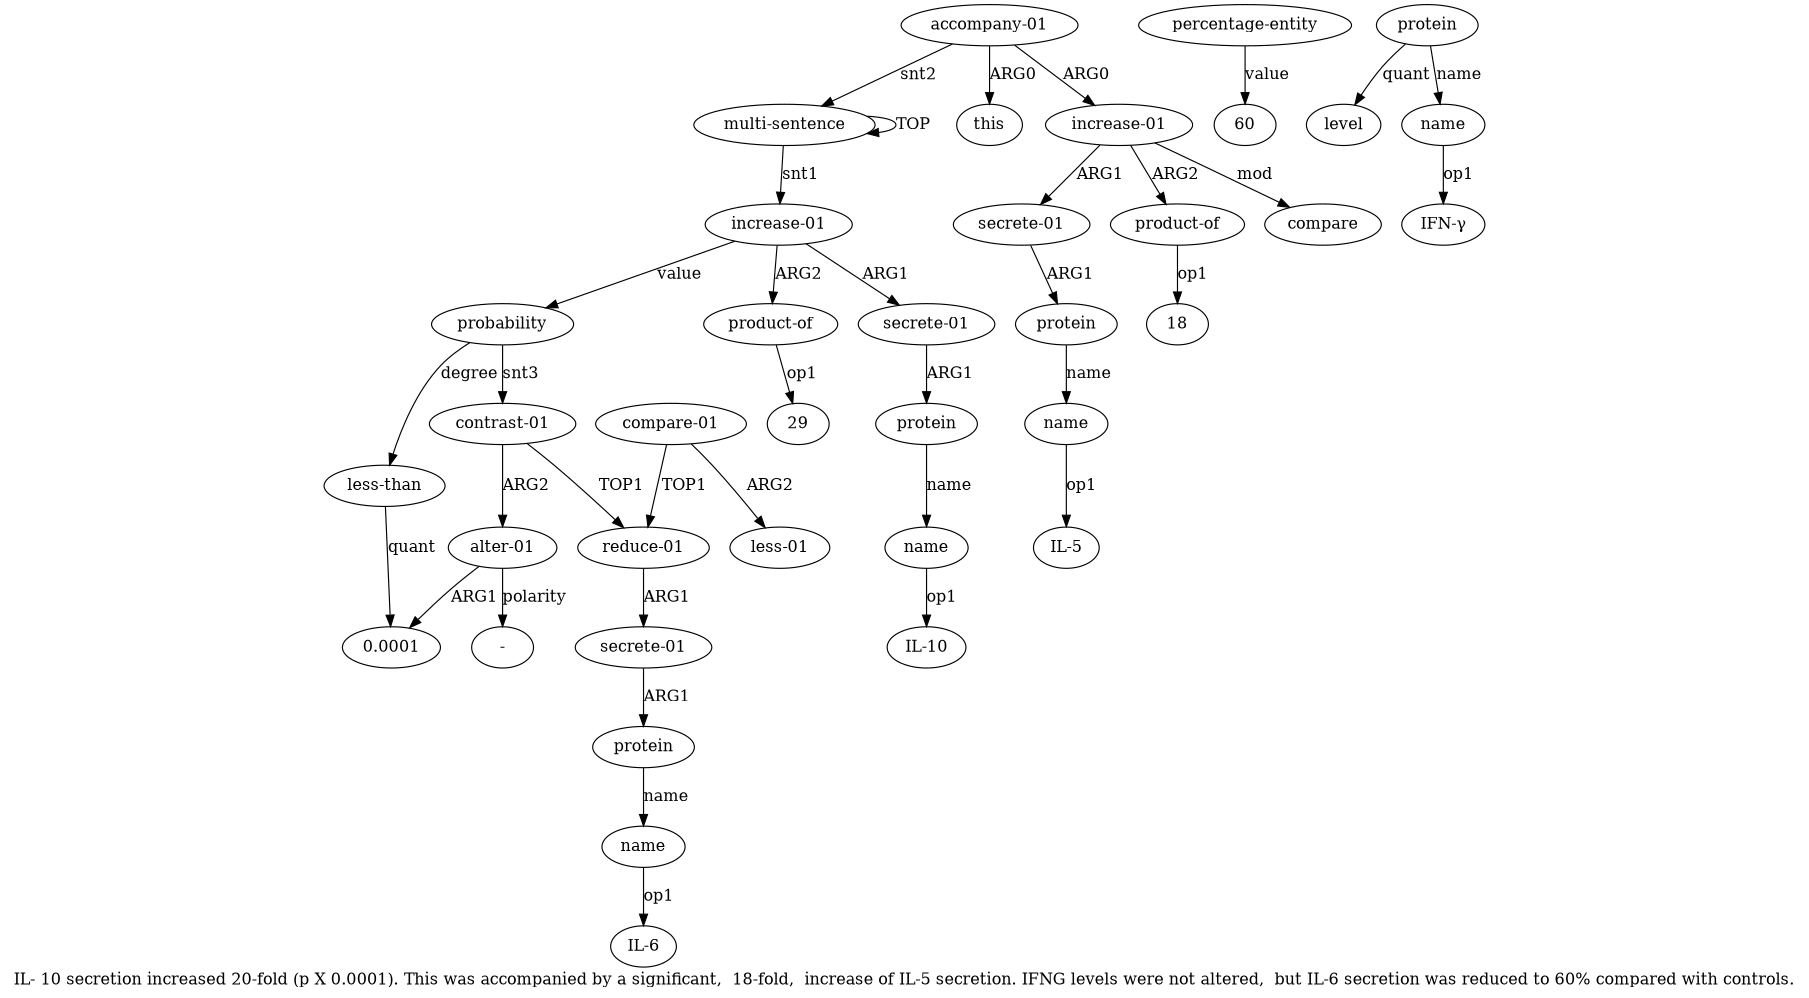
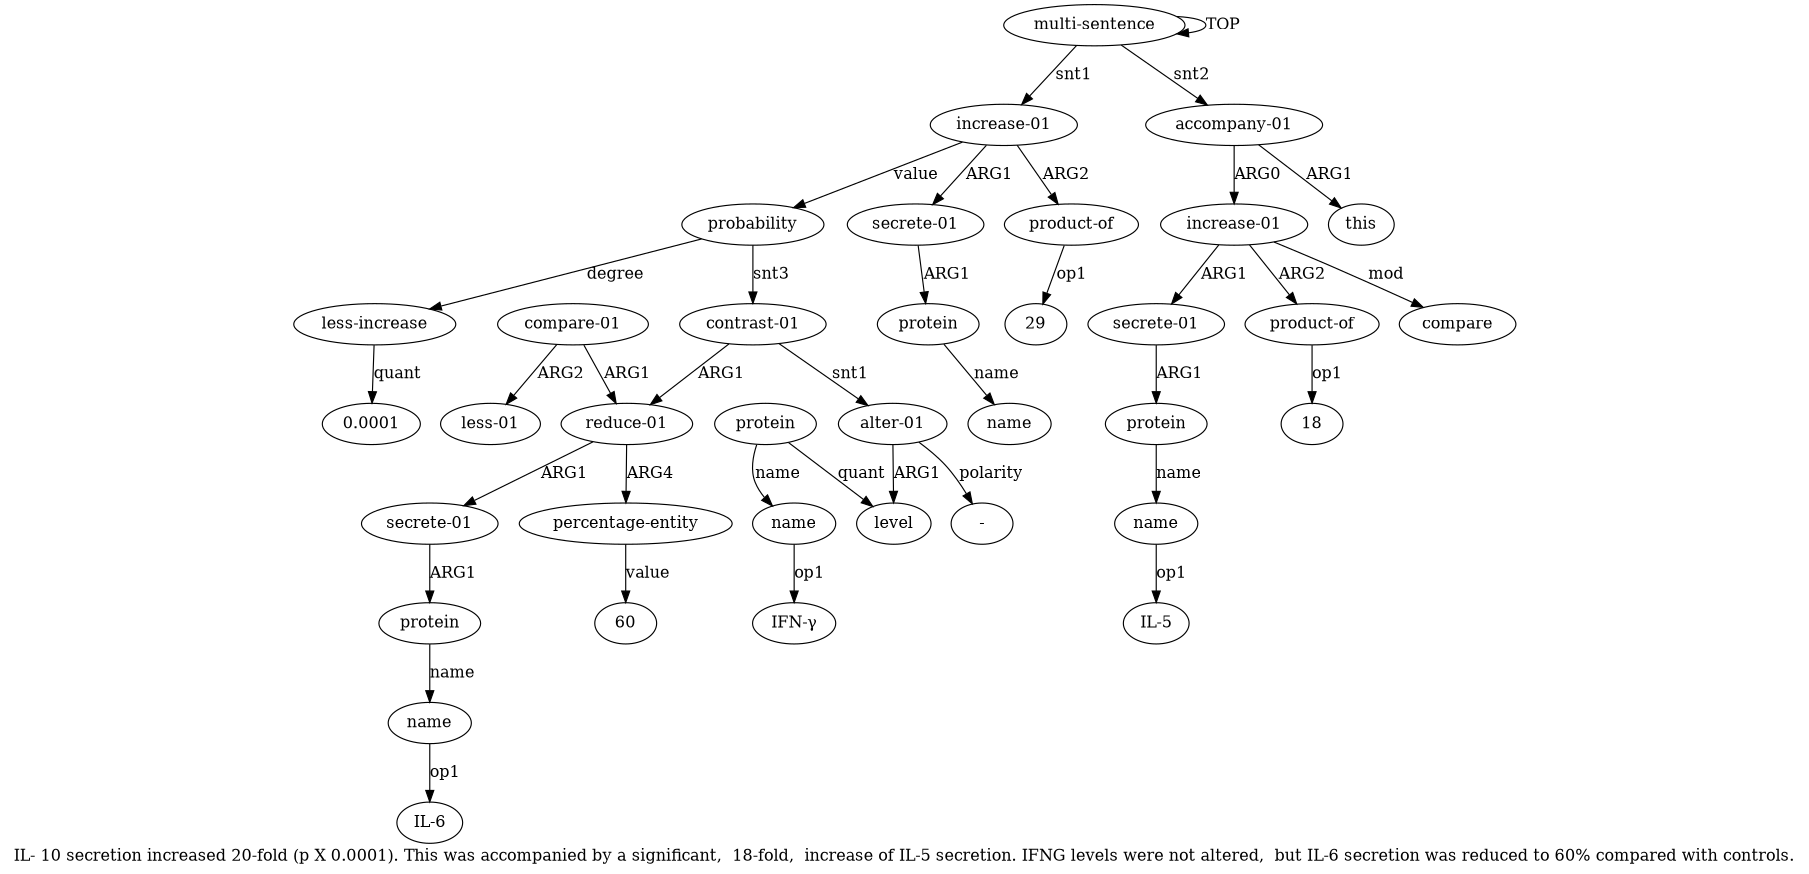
(892, 73) -> (1160, 72)
(1013, 75) -> (1330, 175)
none -> (626, 468)
(385, 486) -> (375, 324)
(526, 486) -> (850, 374)
(622, 486) -> (721, 374)
(685, 486) -> (627, 374)
(448, 592) -> (893, 468)
(927, 647) -> none
